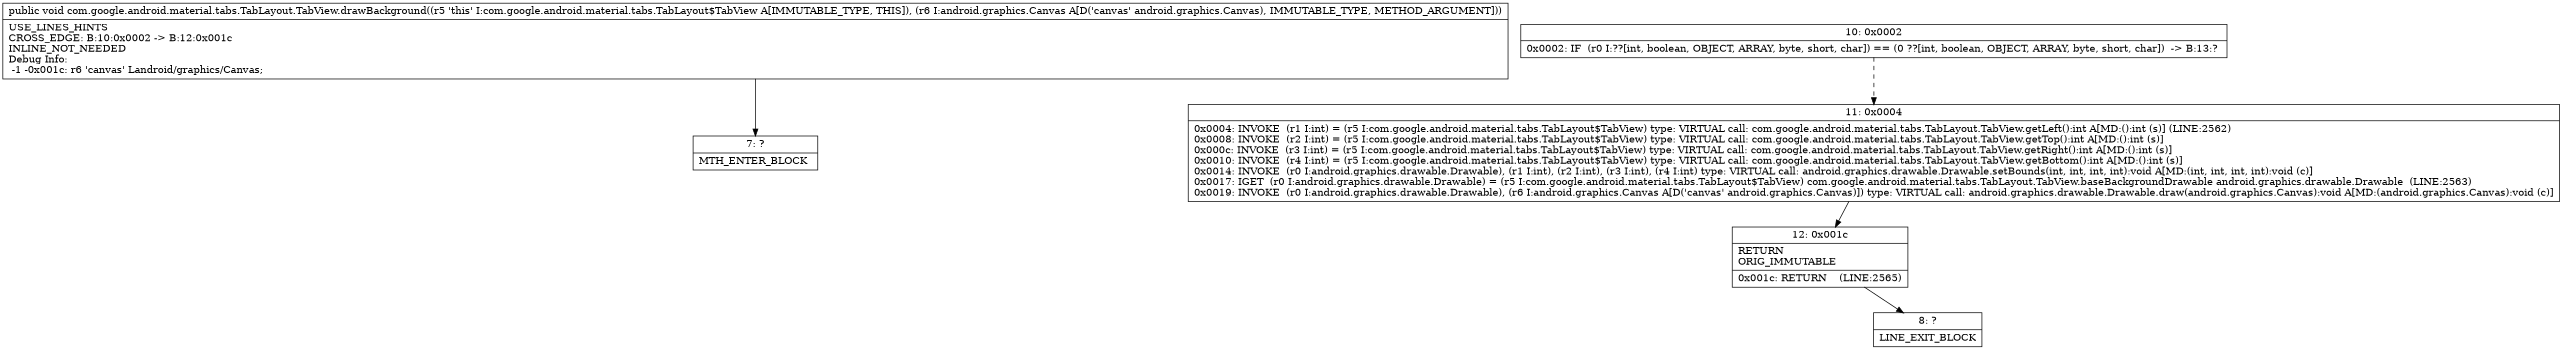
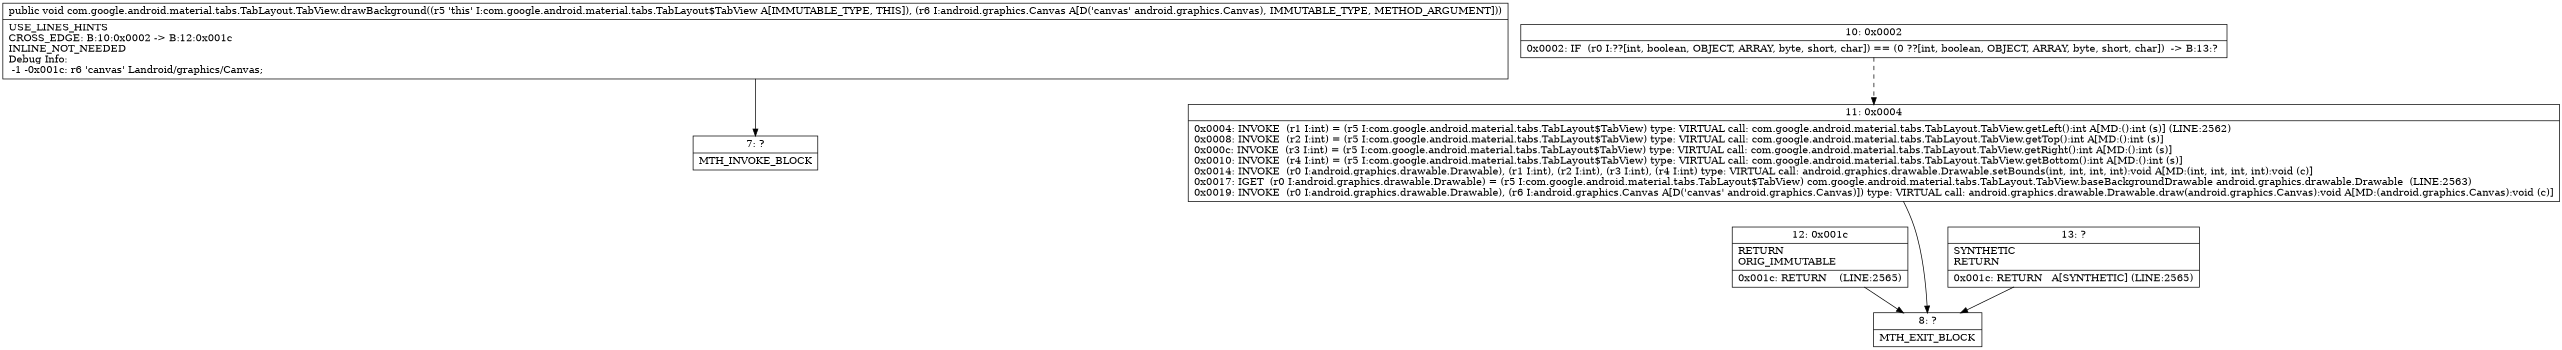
(753, 161) -> (755, 161)
(1844, 211) -> (1921, 252)
none -> (2074, 257)
(1928, 338) -> (1927, 338)
